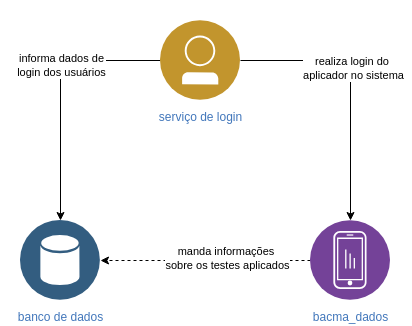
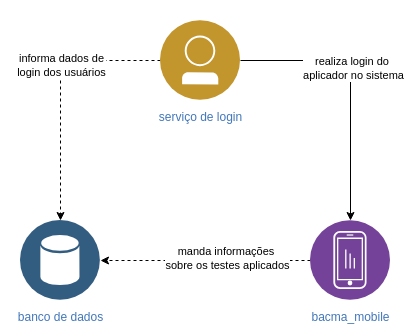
(61, 145) -> (61, 145)
(351, 318) -> (351, 318)
